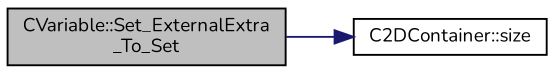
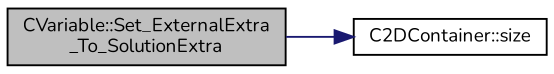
(147, 37) -> (147, 37)
